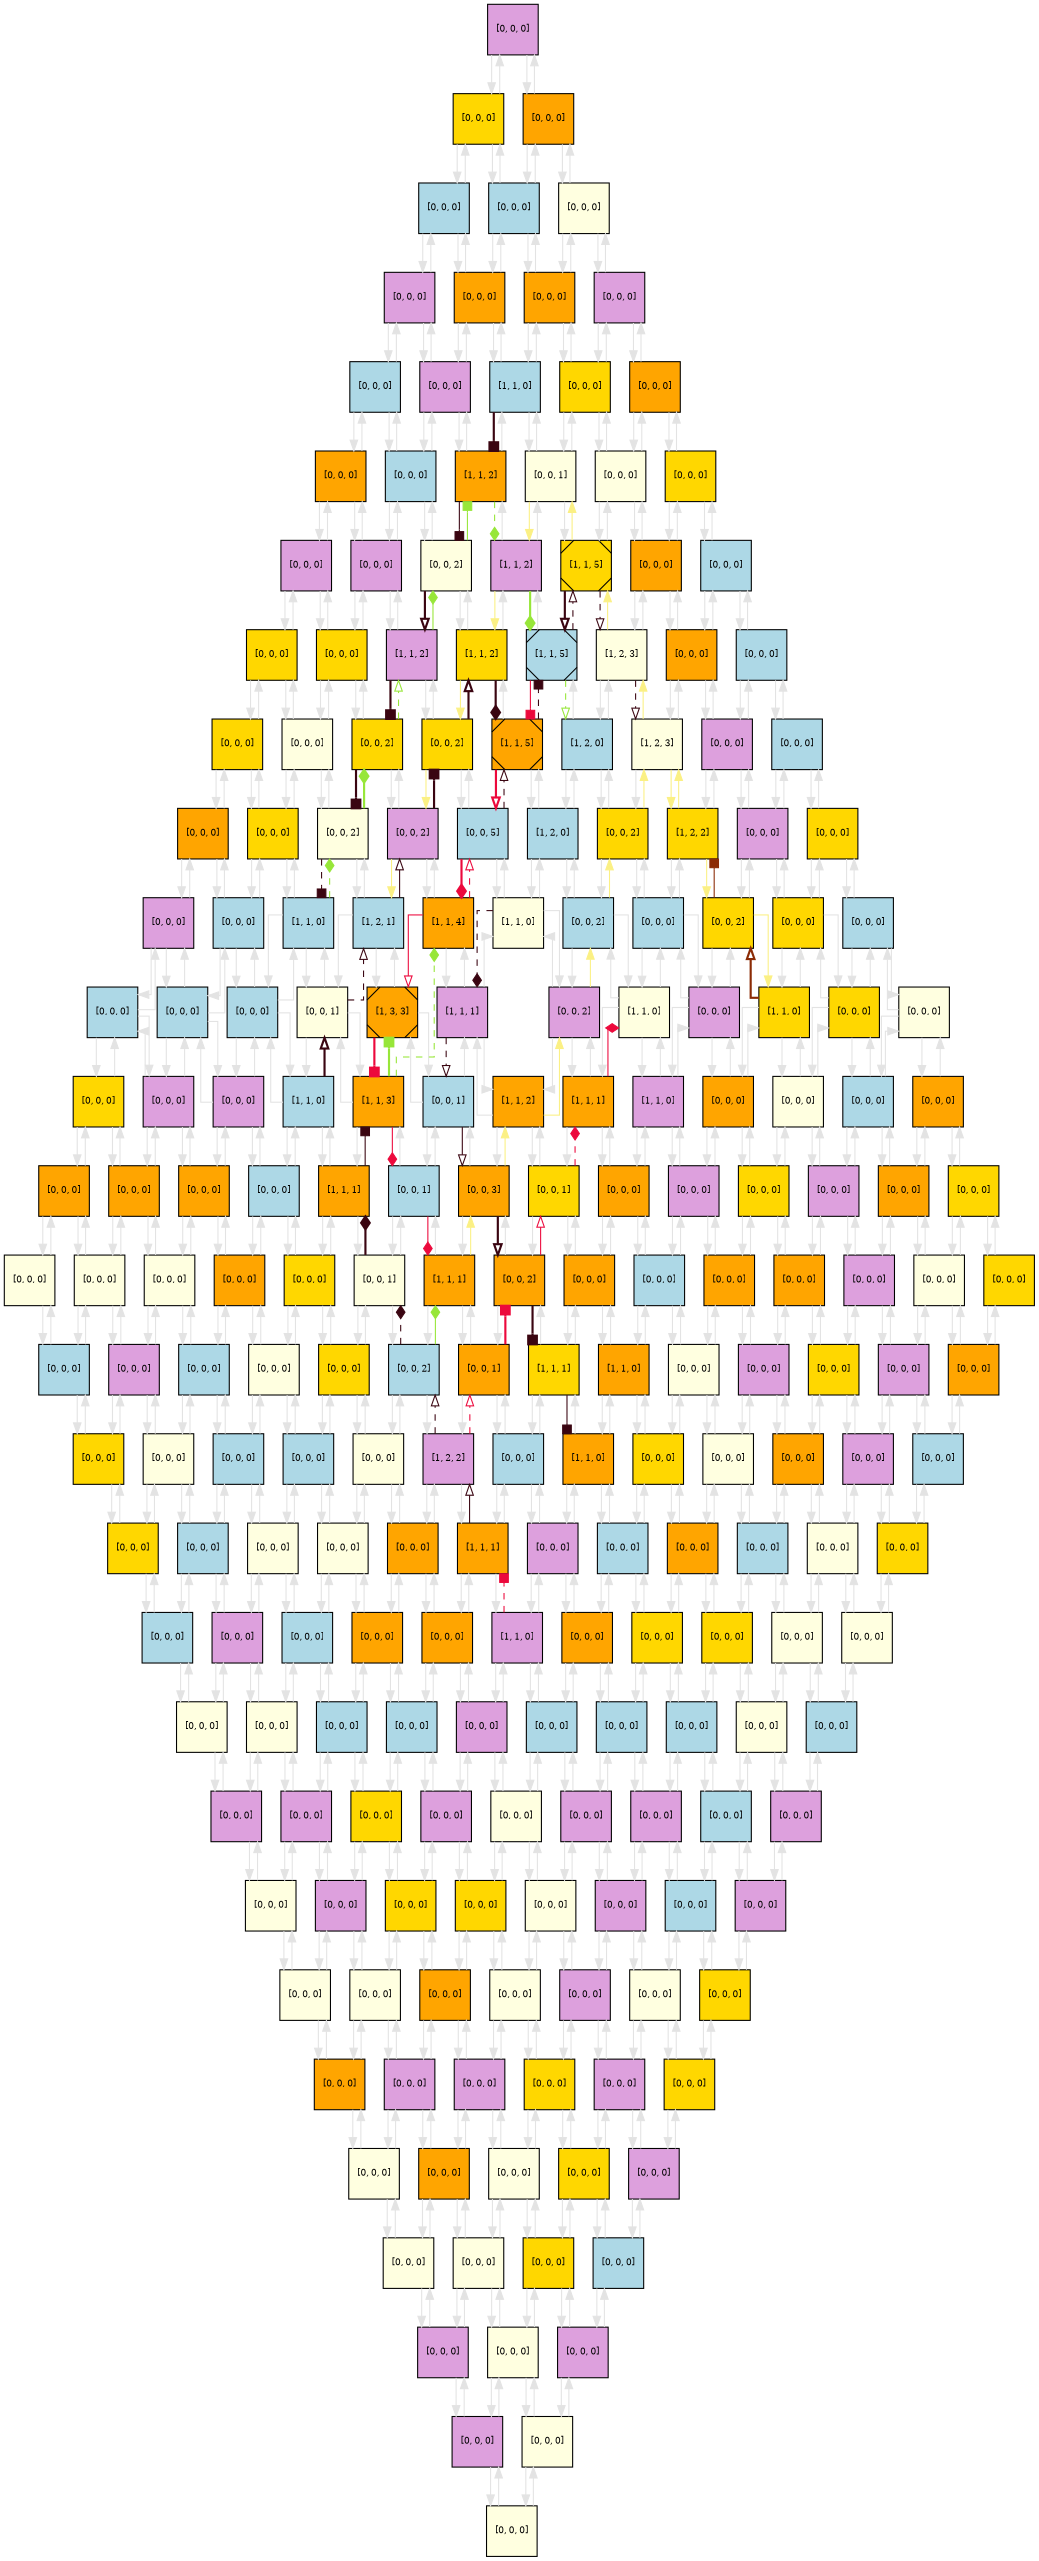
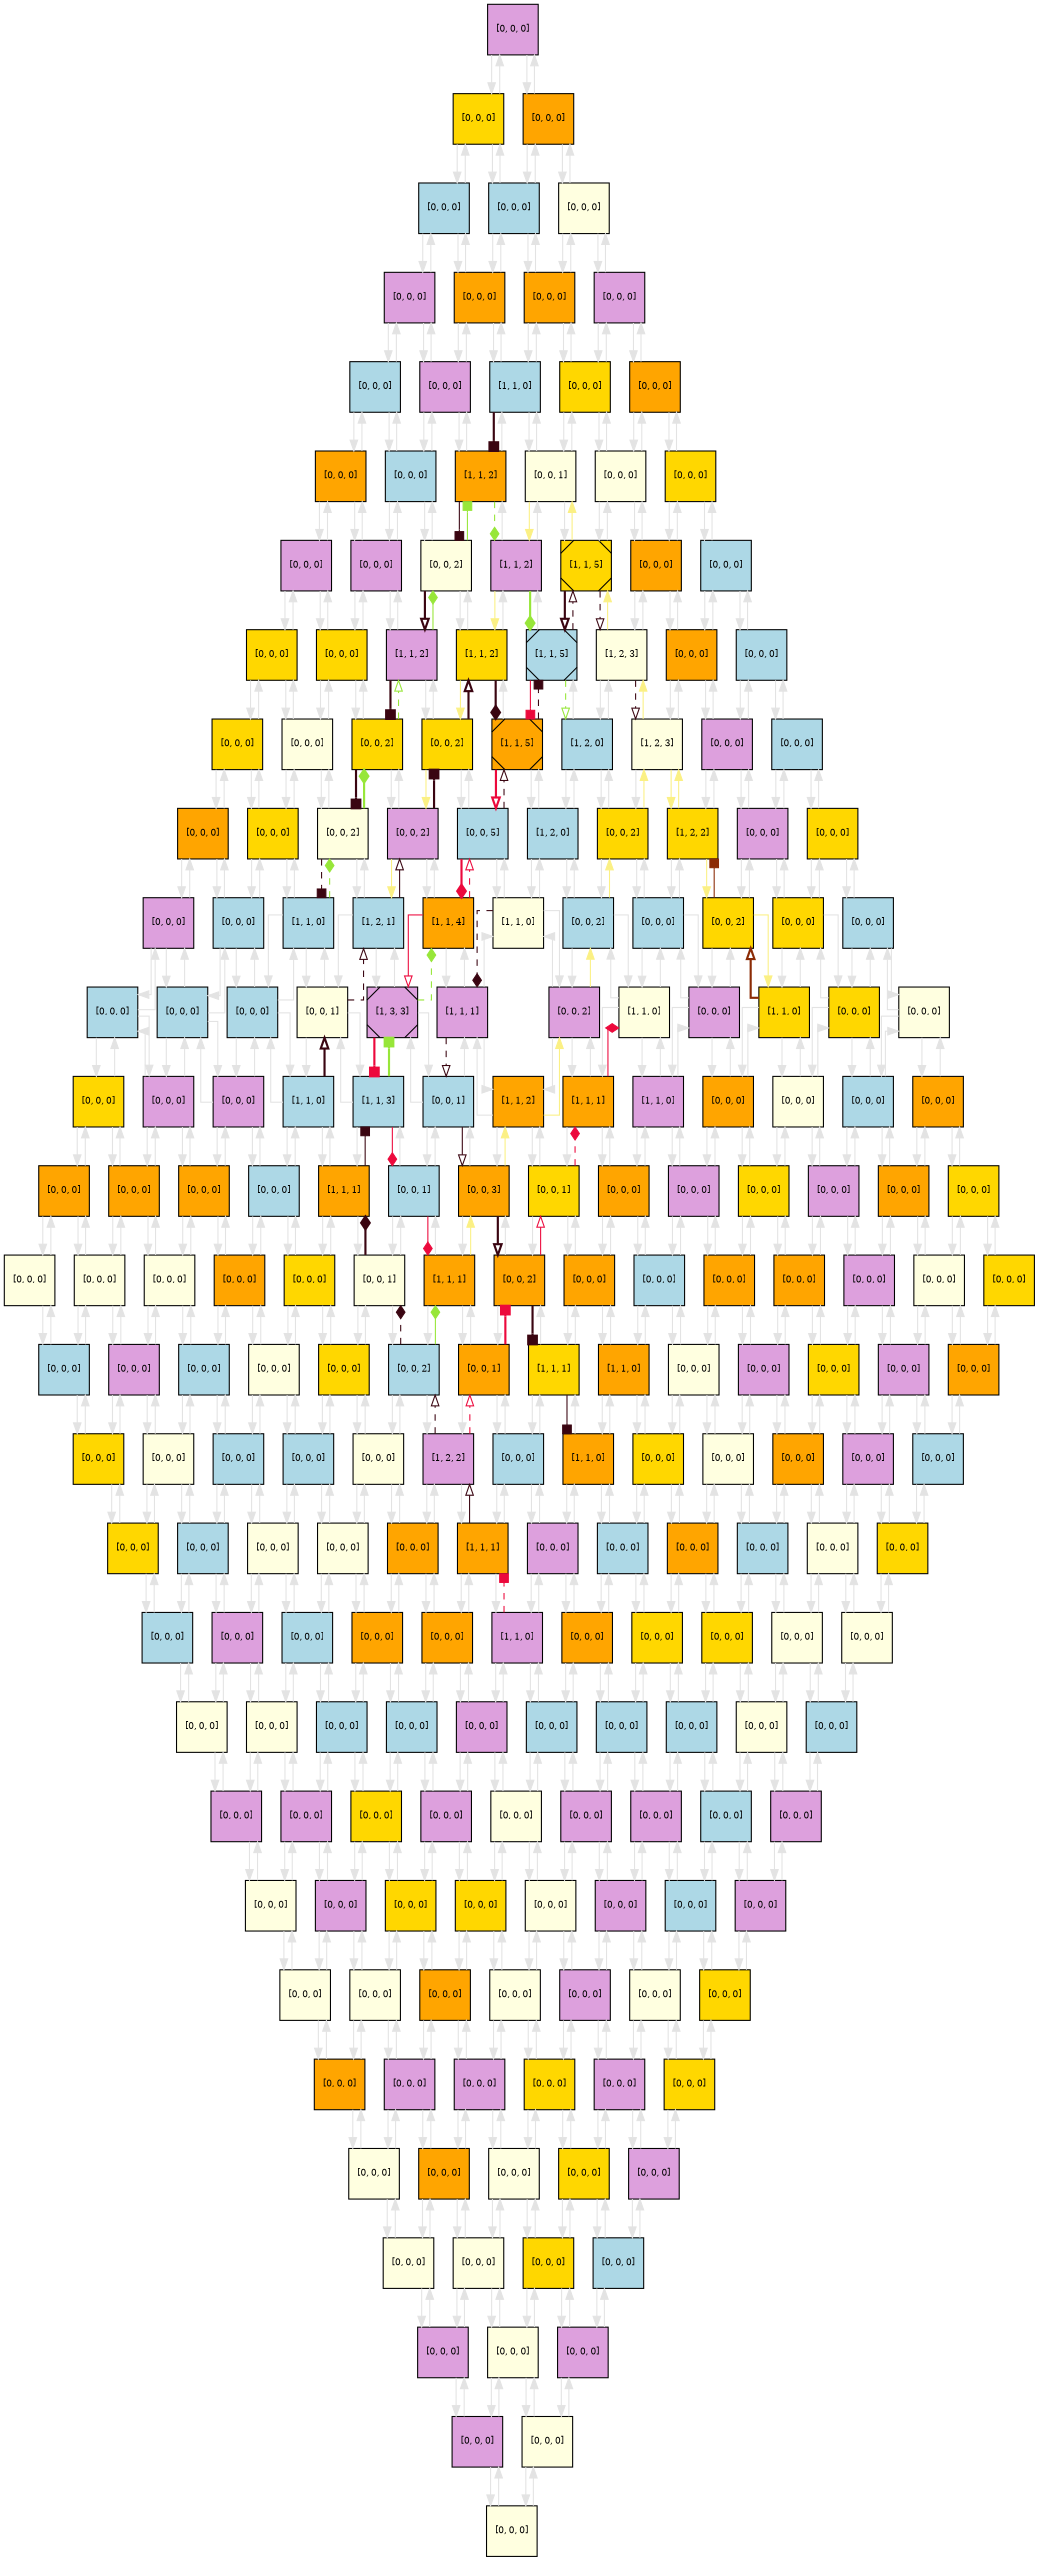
(434, 1007) -> (431, 988)
(392, 1012) -> (392, 1012)
(378, 1102) -> (378, 1102)
